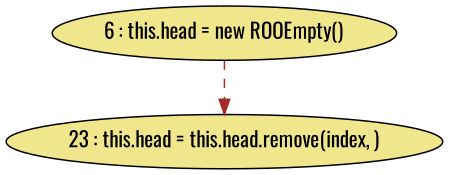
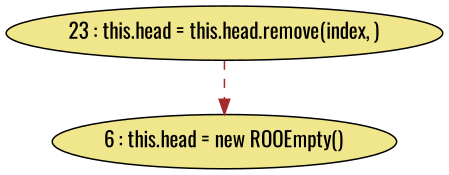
(224, 80) -> (224, 80)
